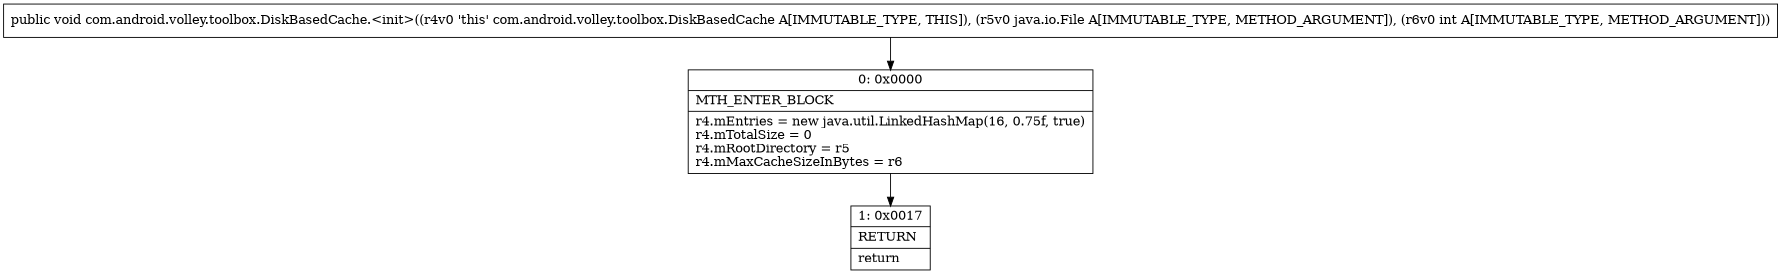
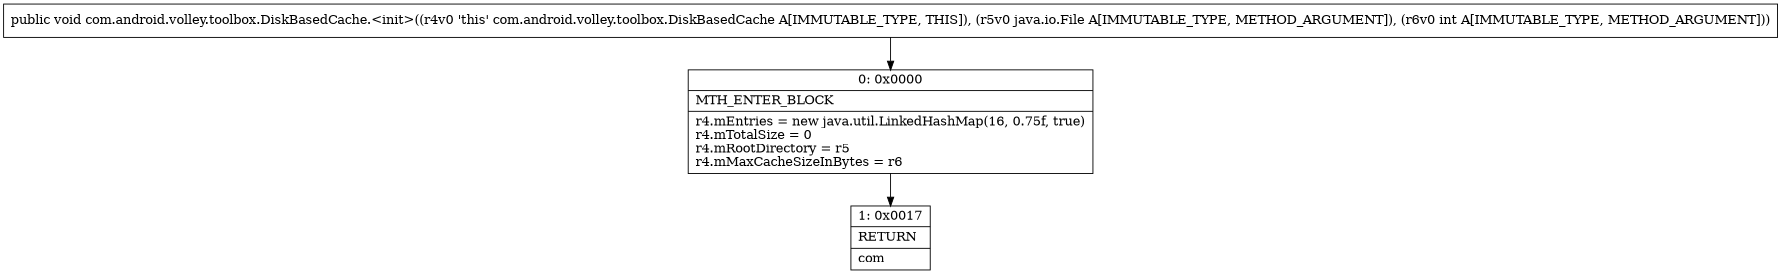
(879, 259) -> (872, 259)
